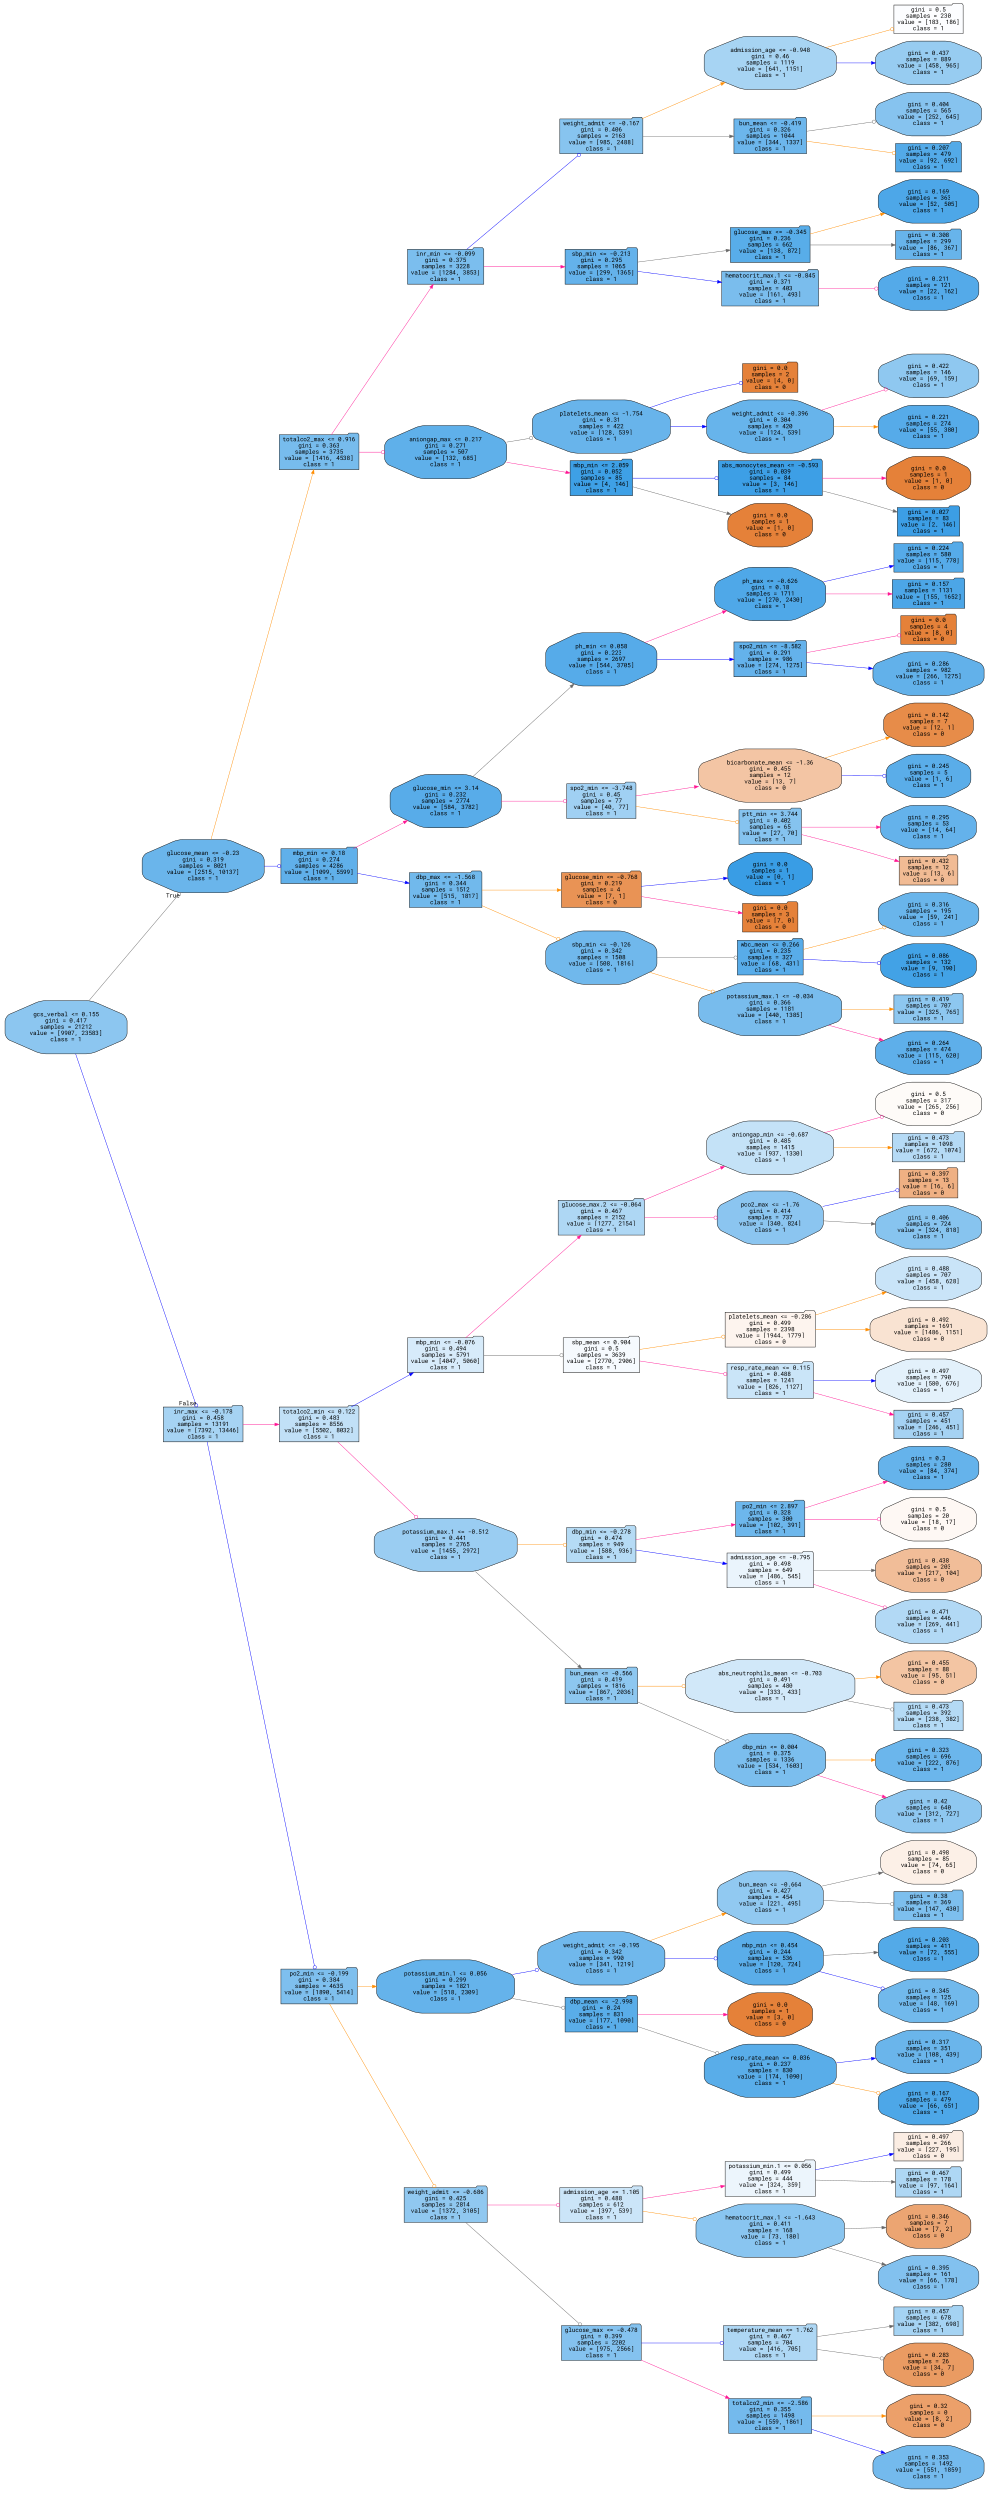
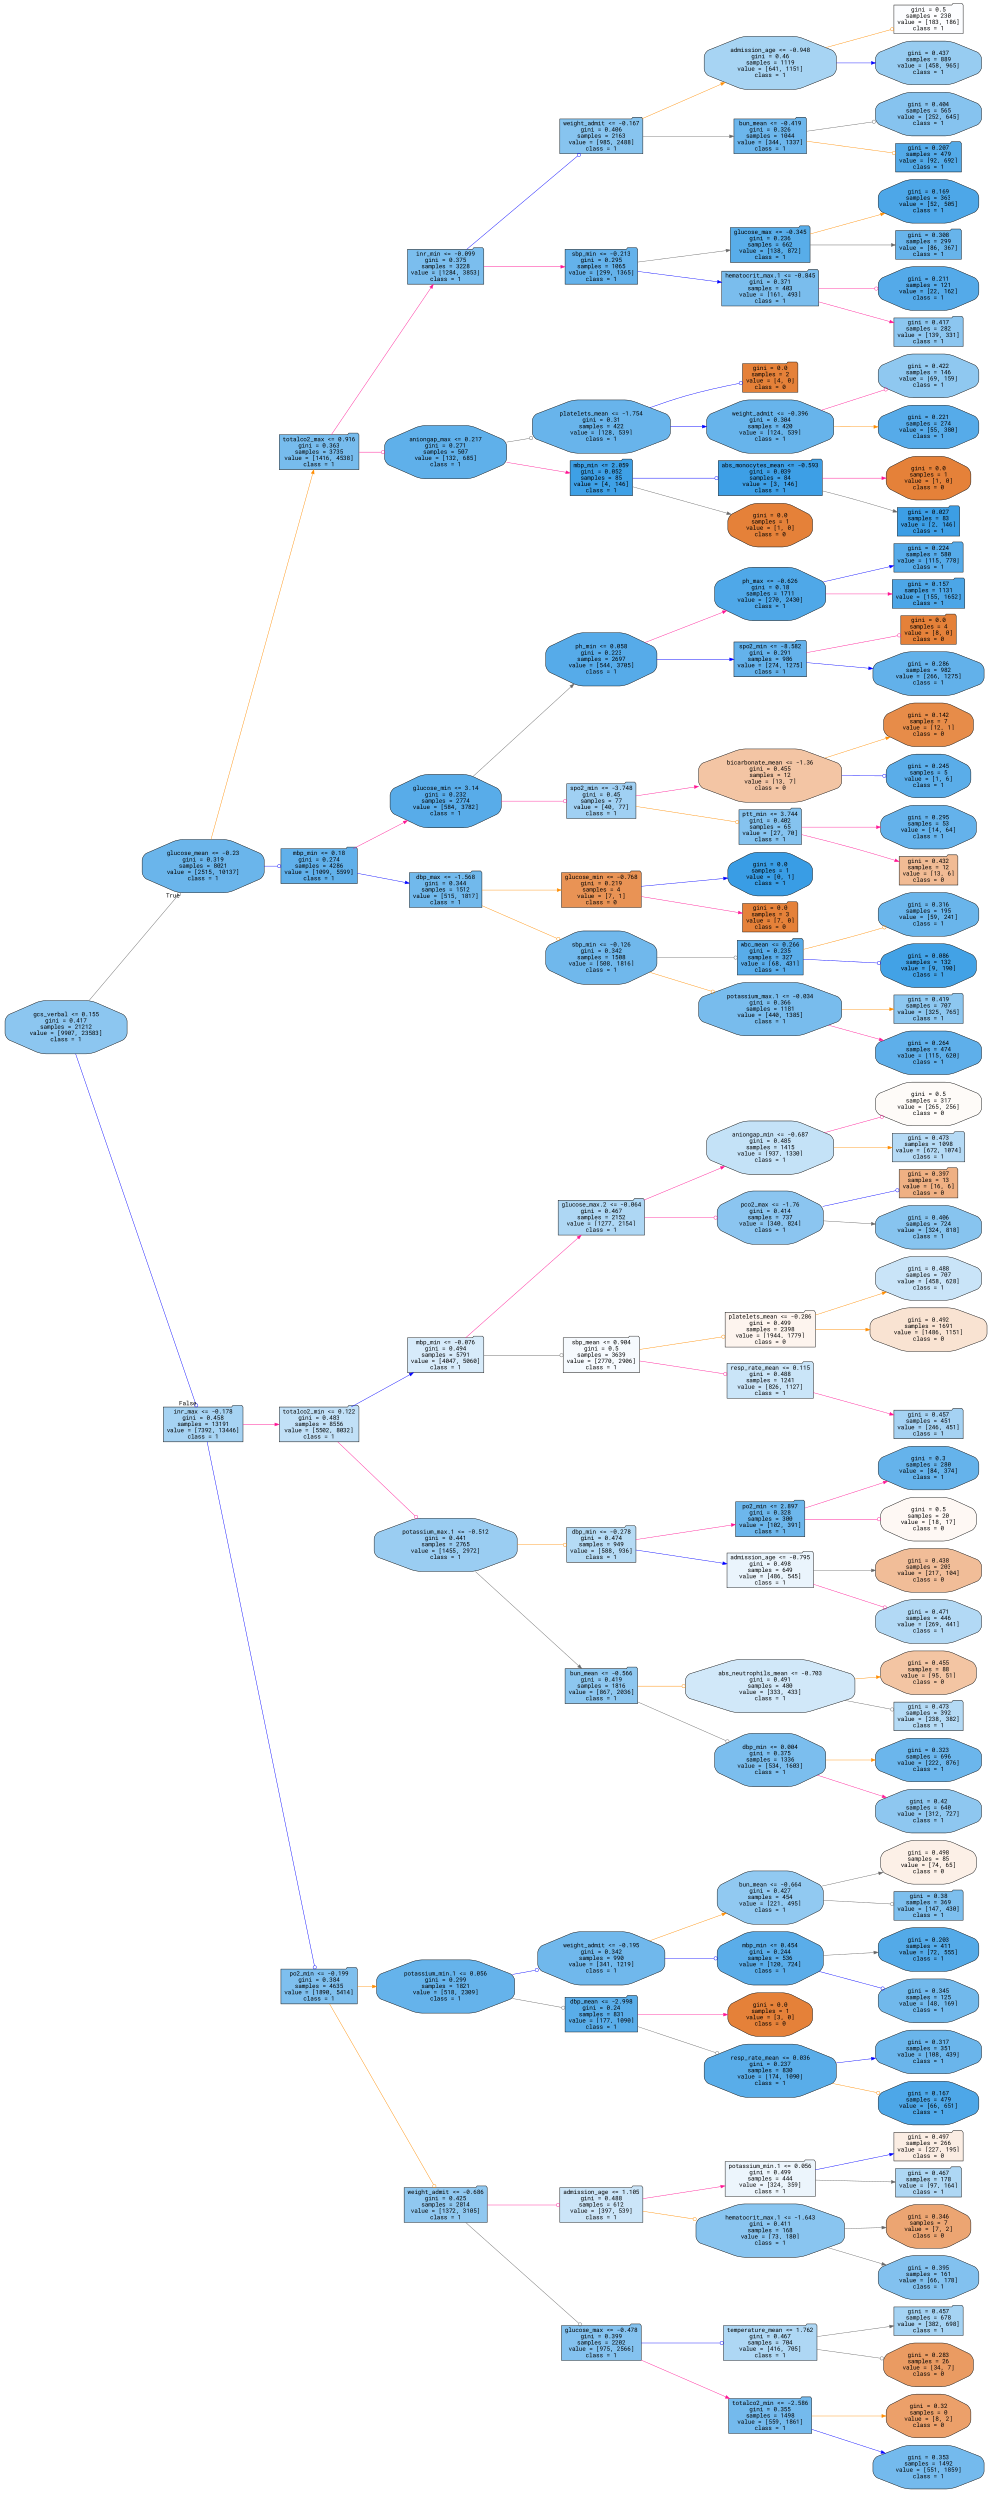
none -> (929, 332)
(929, 1381) -> none
